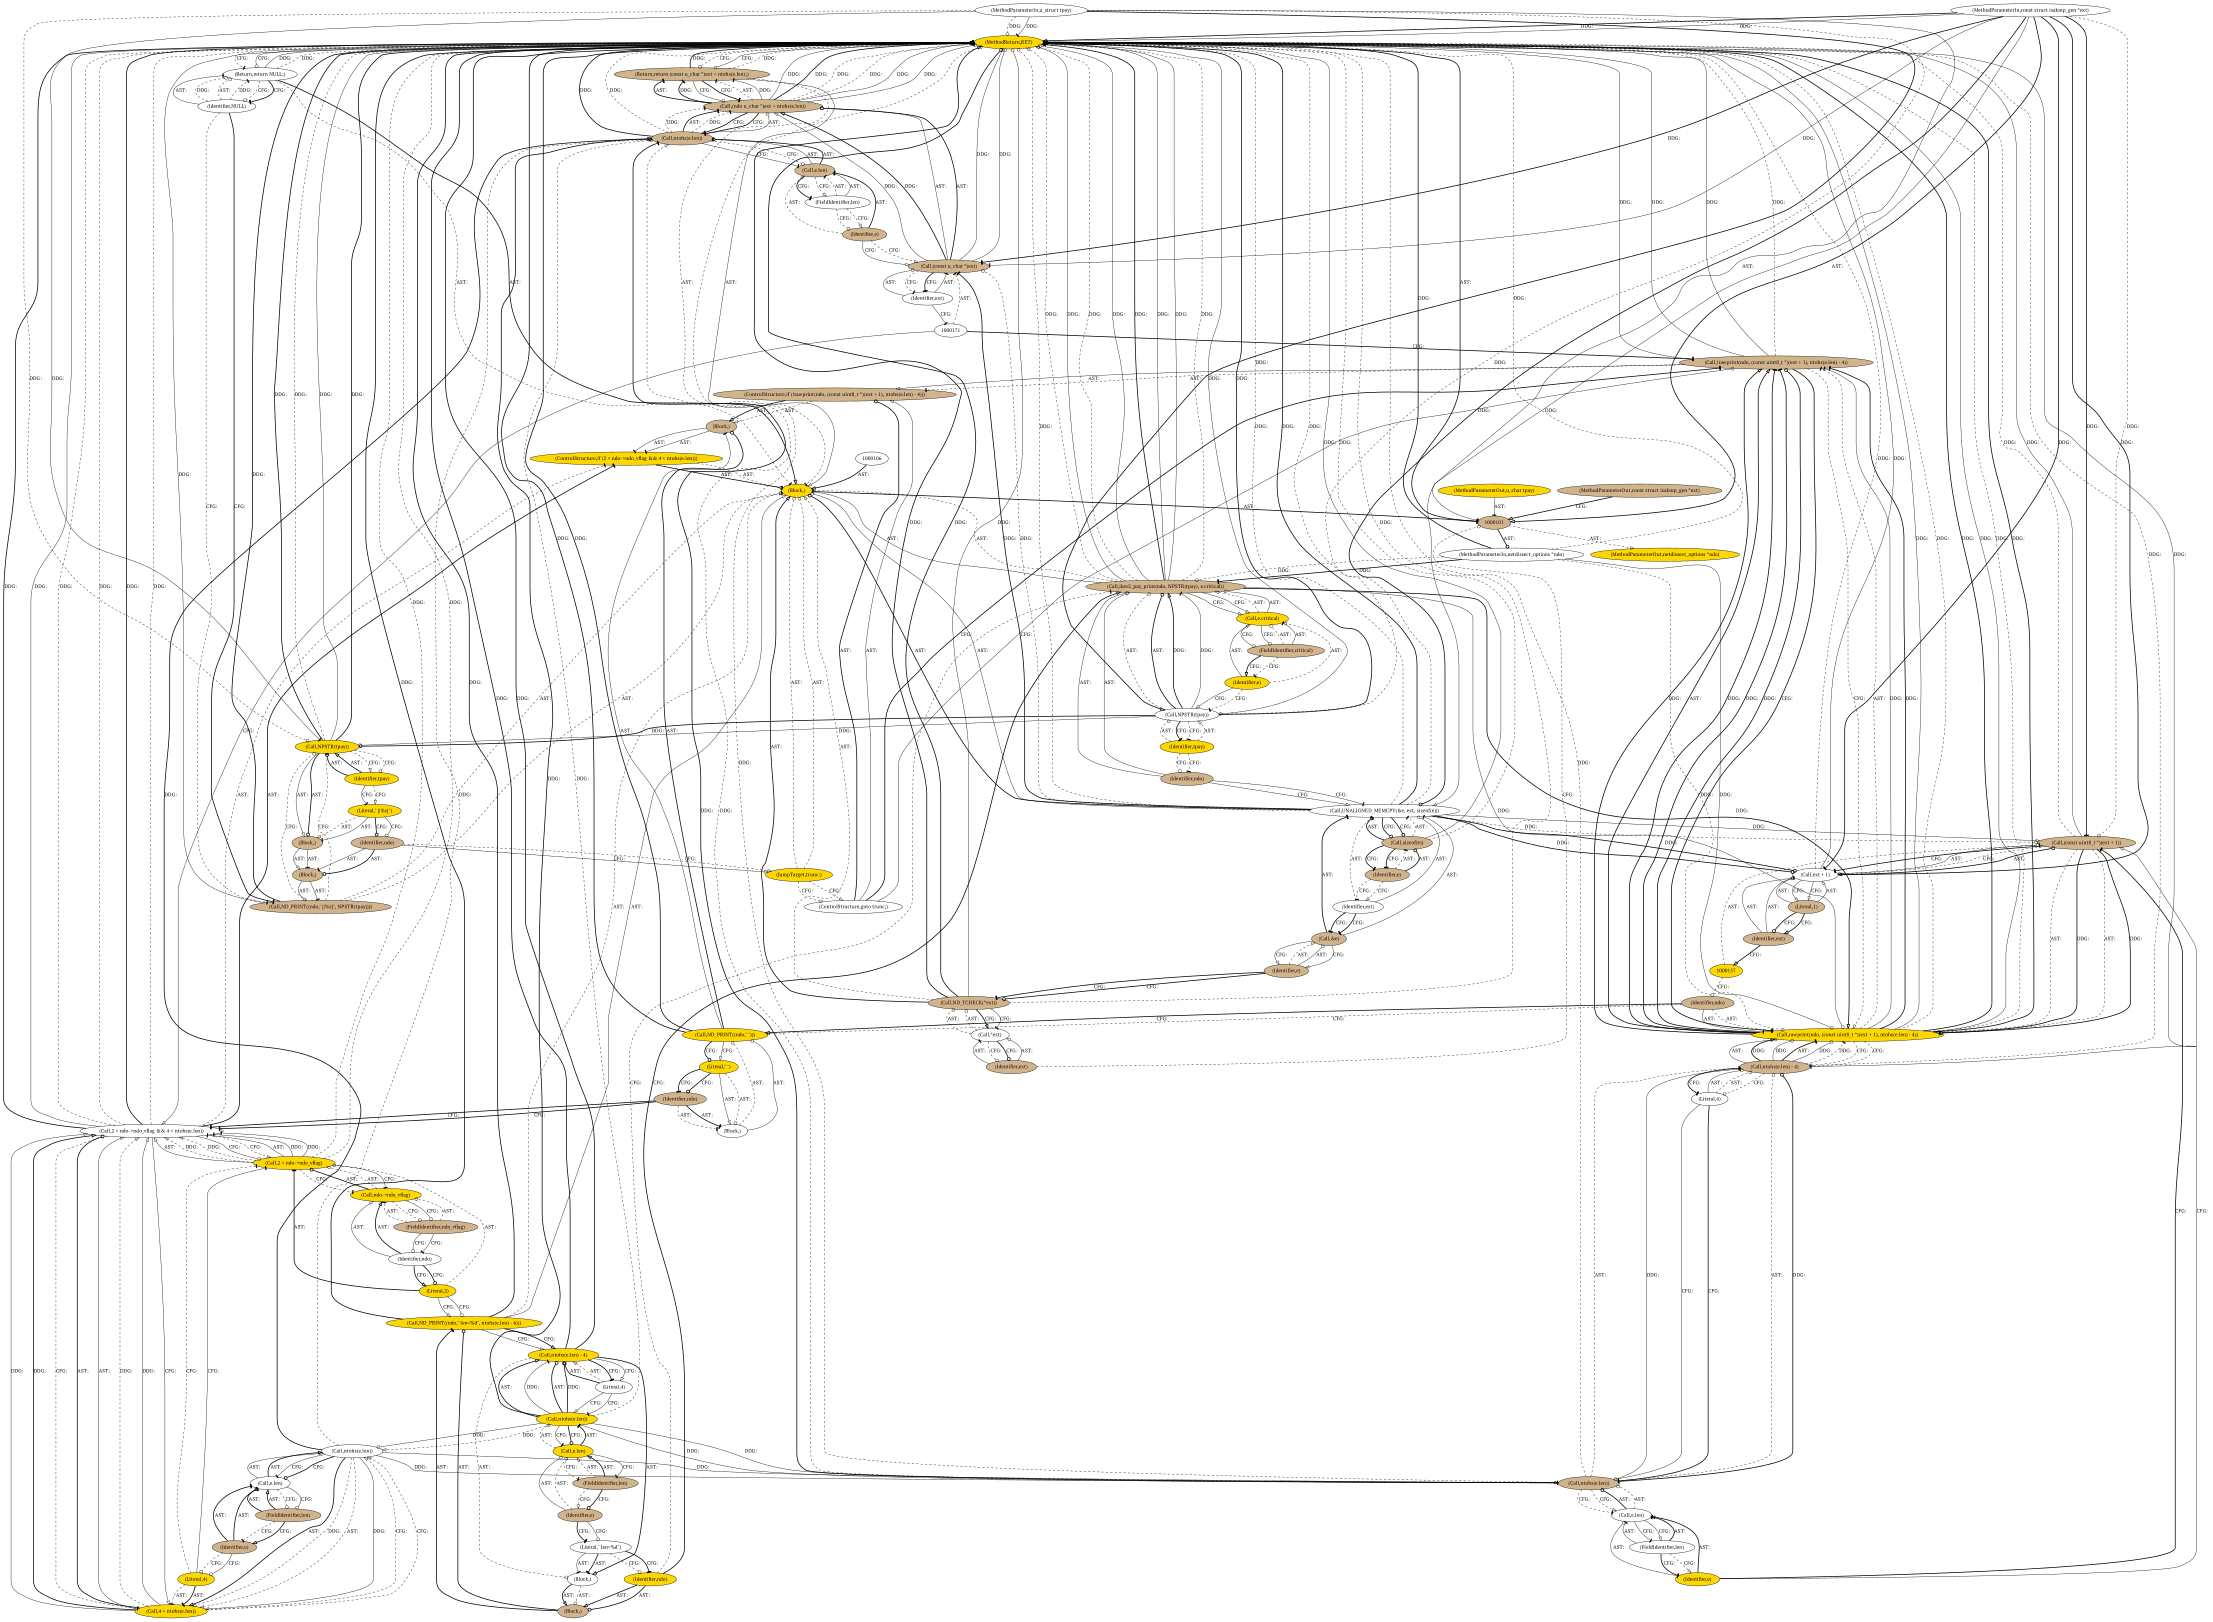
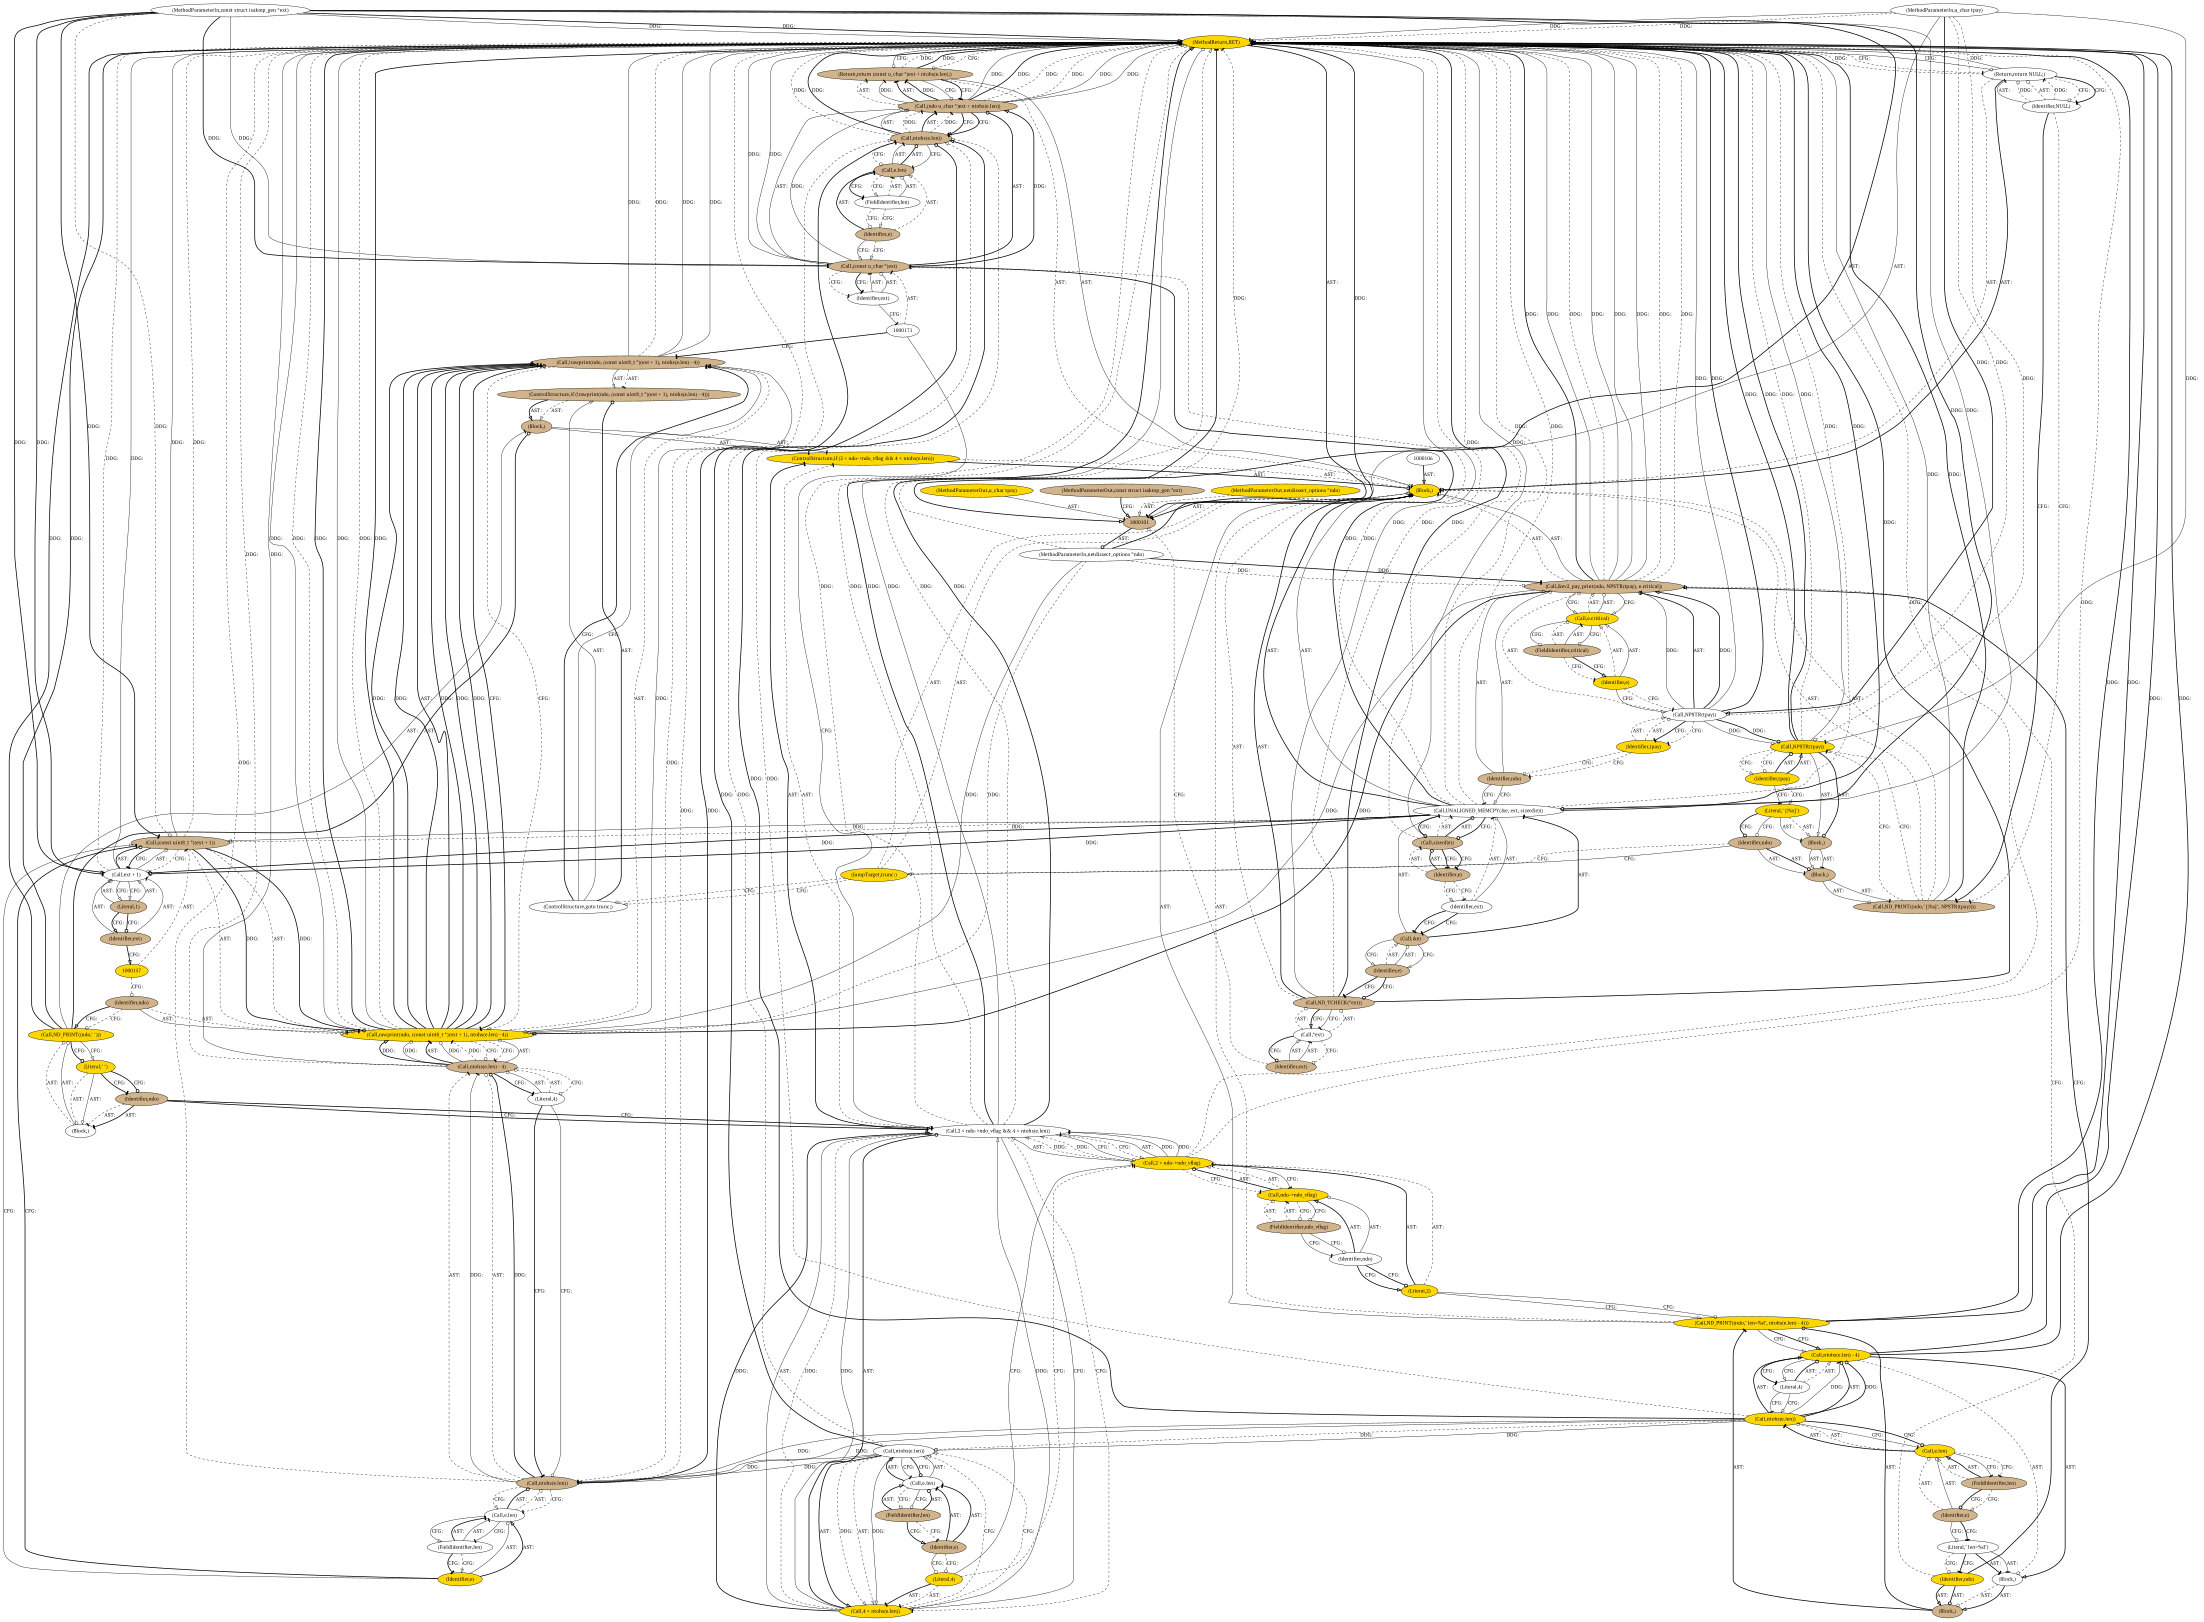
(1031, 10) -> (1944, 10)
(1570, 537) -> (1184, 500)
